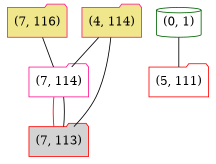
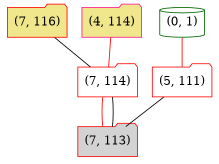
(37, 22) -> (37, 22)
(85, 52) -> (110, 52)
(179, 52) -> (182, 52)
(59, 82) -> (108, 82)
(101, 86) -> (145, 112)
